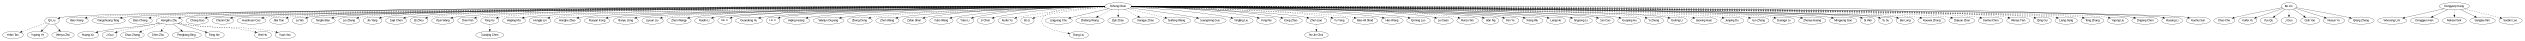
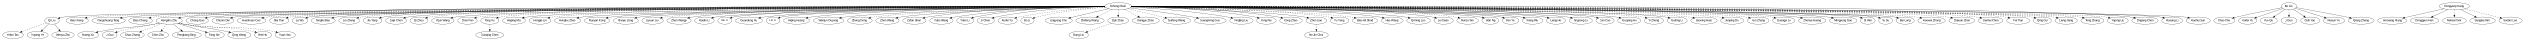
(1043, 17) -> (1099, 28)
(2018, 21) -> (2018, 21)
(2392, 21) -> (2392, 21)
none -> (239, 35)
